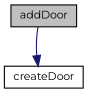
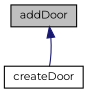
(37, 41) -> (51, 52)
